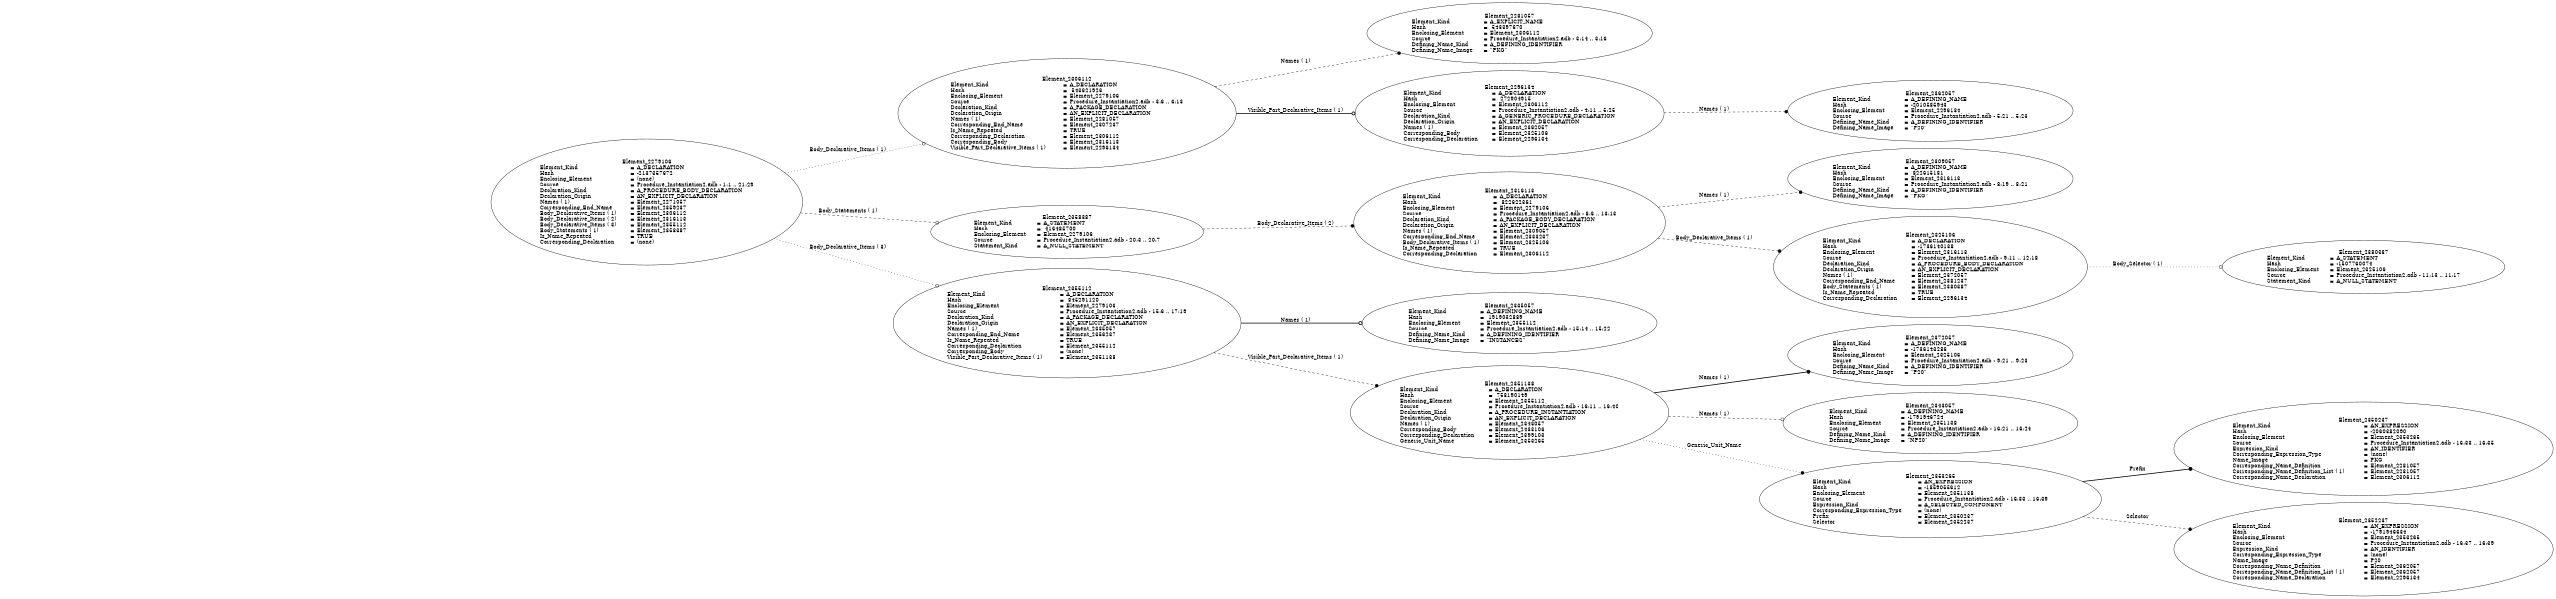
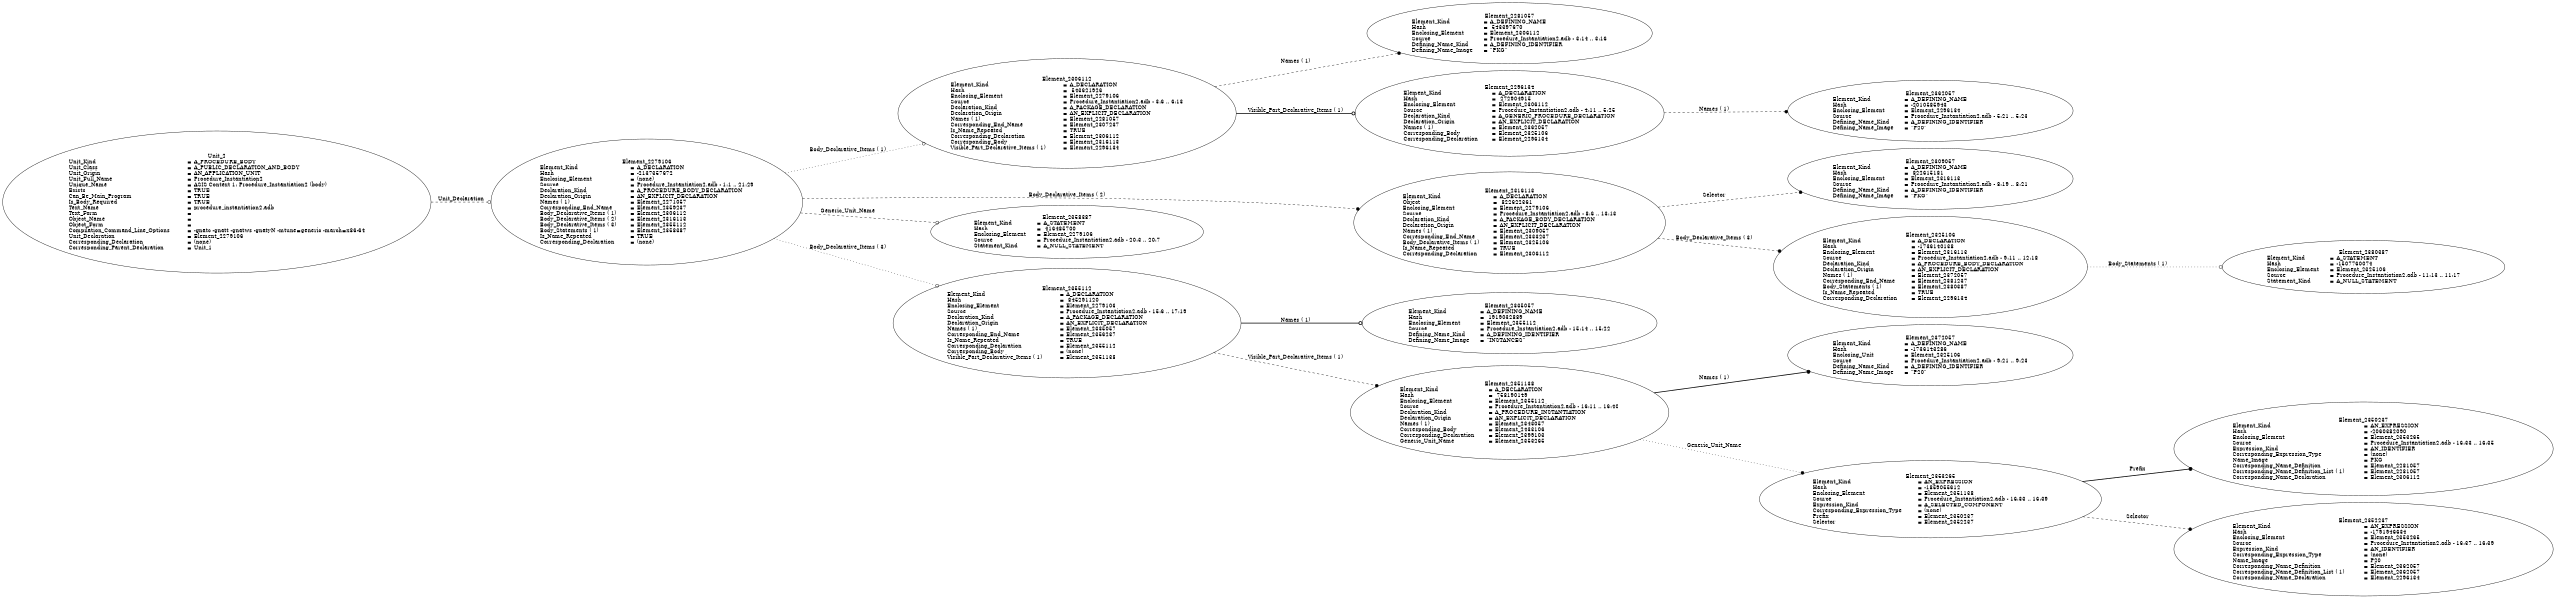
(1517, 22) -> (1518, 22)
(1714, 195) -> (1714, 195)
none -> (217, 202)
(1411, 202) -> (1413, 202)
(848, 211) -> (848, 211)
(1277, 227) -> (1079, 198)
(1714, 238) -> (1714, 238)
(2138, 264) -> (2138, 264)
(1863, 355) -> (1858, 355)
(1930, 423) -> none
